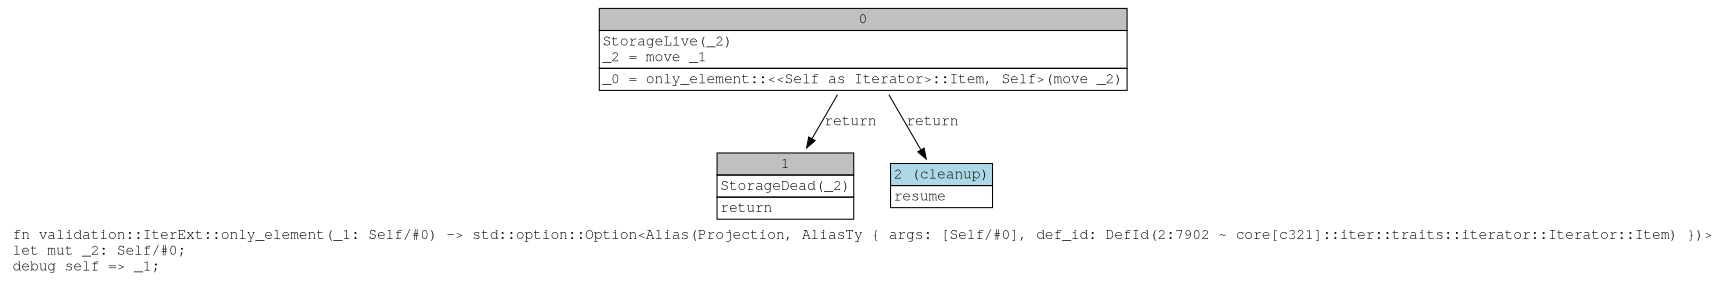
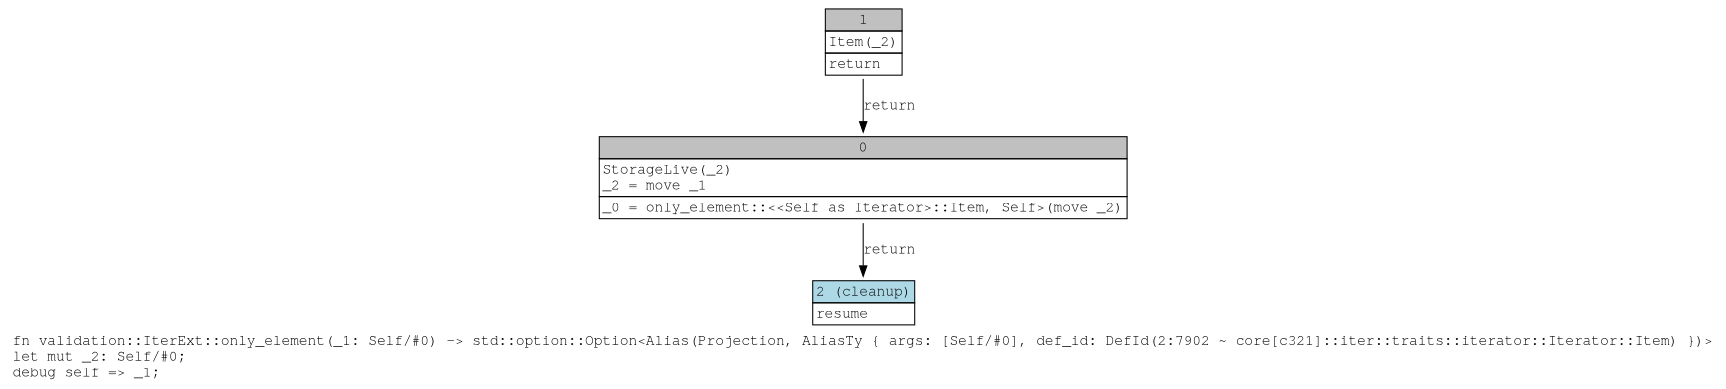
(825, 117) -> (863, 100)
(785, 186) -> (864, 42)
